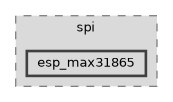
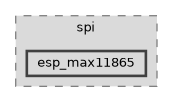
(86, 63) -> (86, 63)
